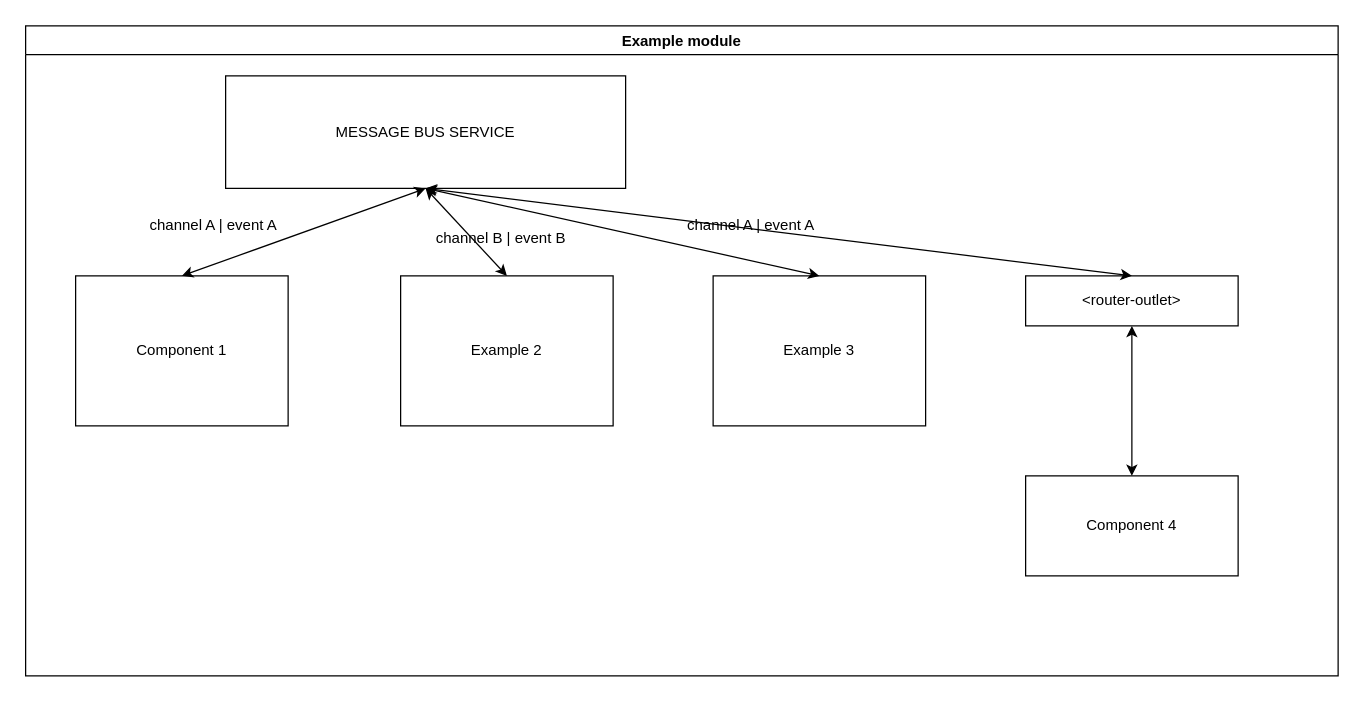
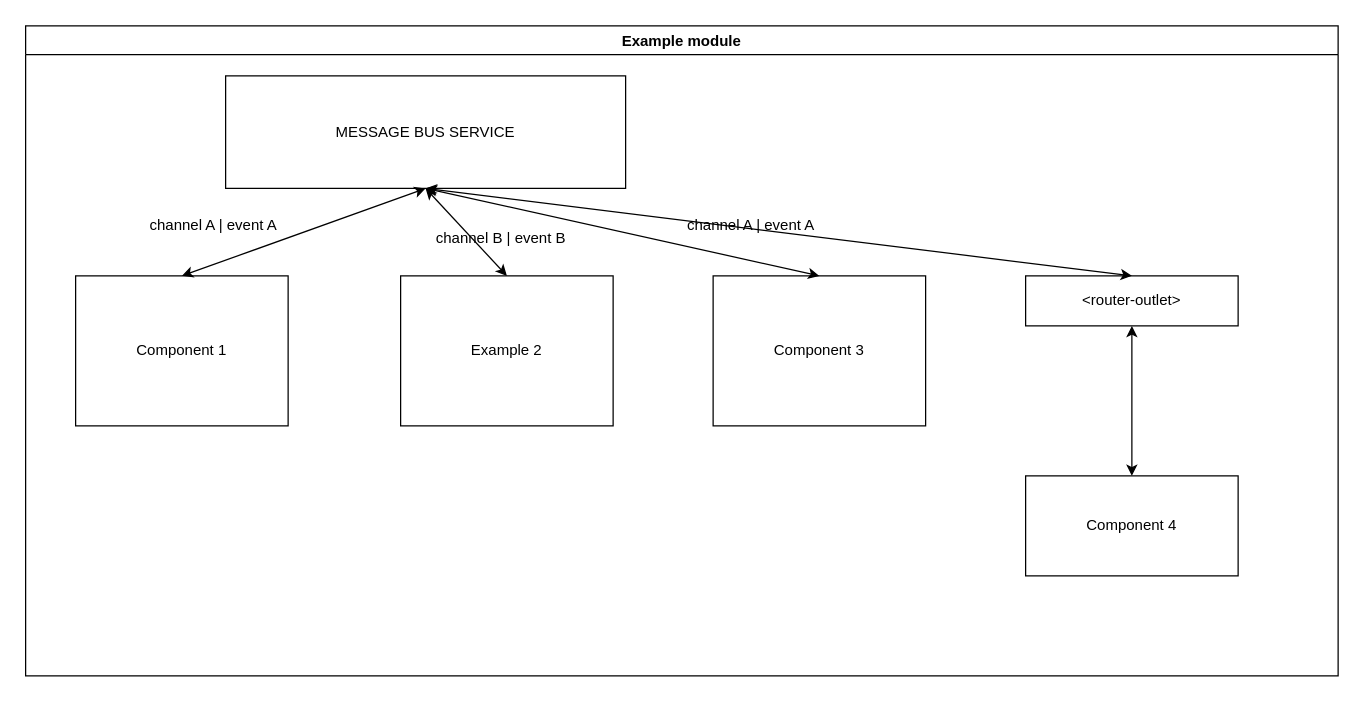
(819, 351) -> (819, 351)
